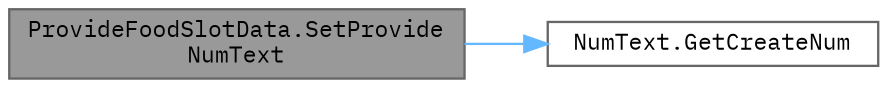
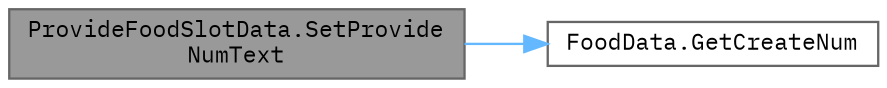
(713, 44) -> (713, 44)
